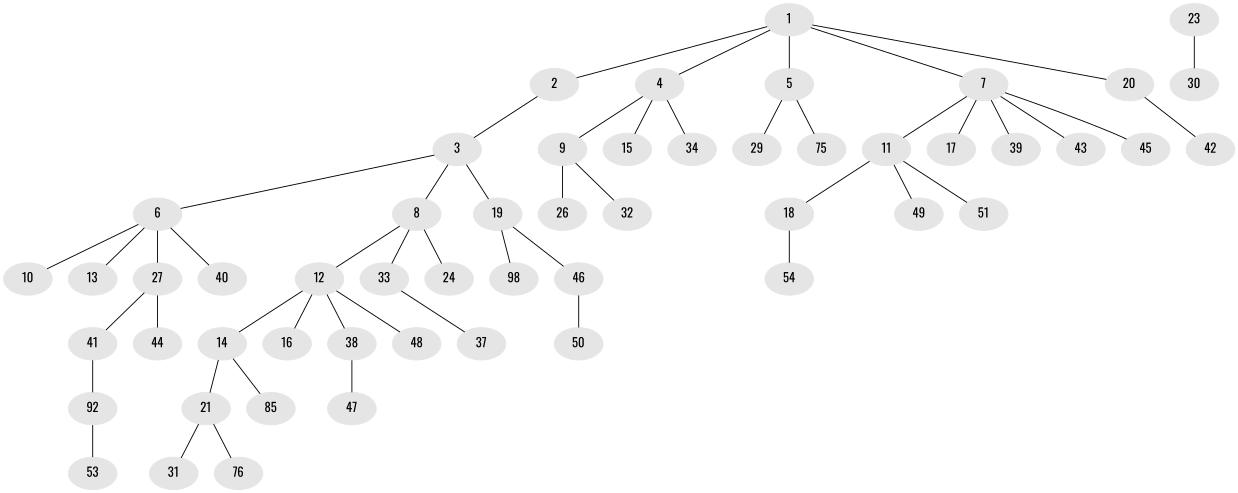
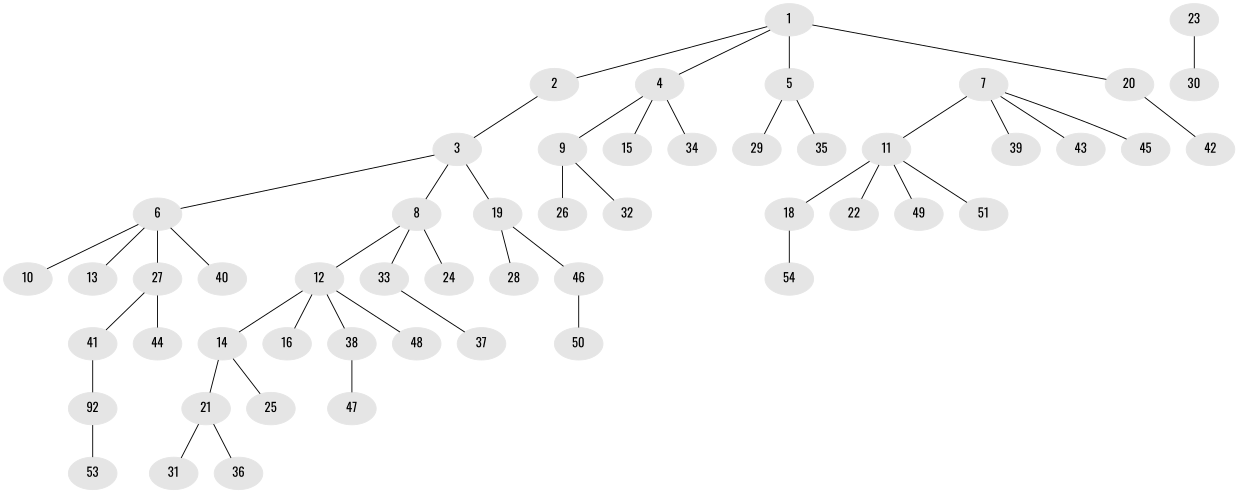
(887, 52) -> none
(822, 149) -> (822, 149)
(951, 149) -> none
none -> (854, 214)
(514, 279) -> (514, 279)
(271, 409) -> (271, 409)
(238, 473) -> (238, 473)
